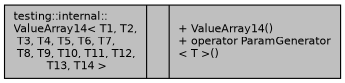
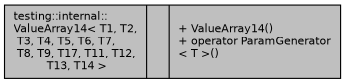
(75, 54) -> (75, 54)
